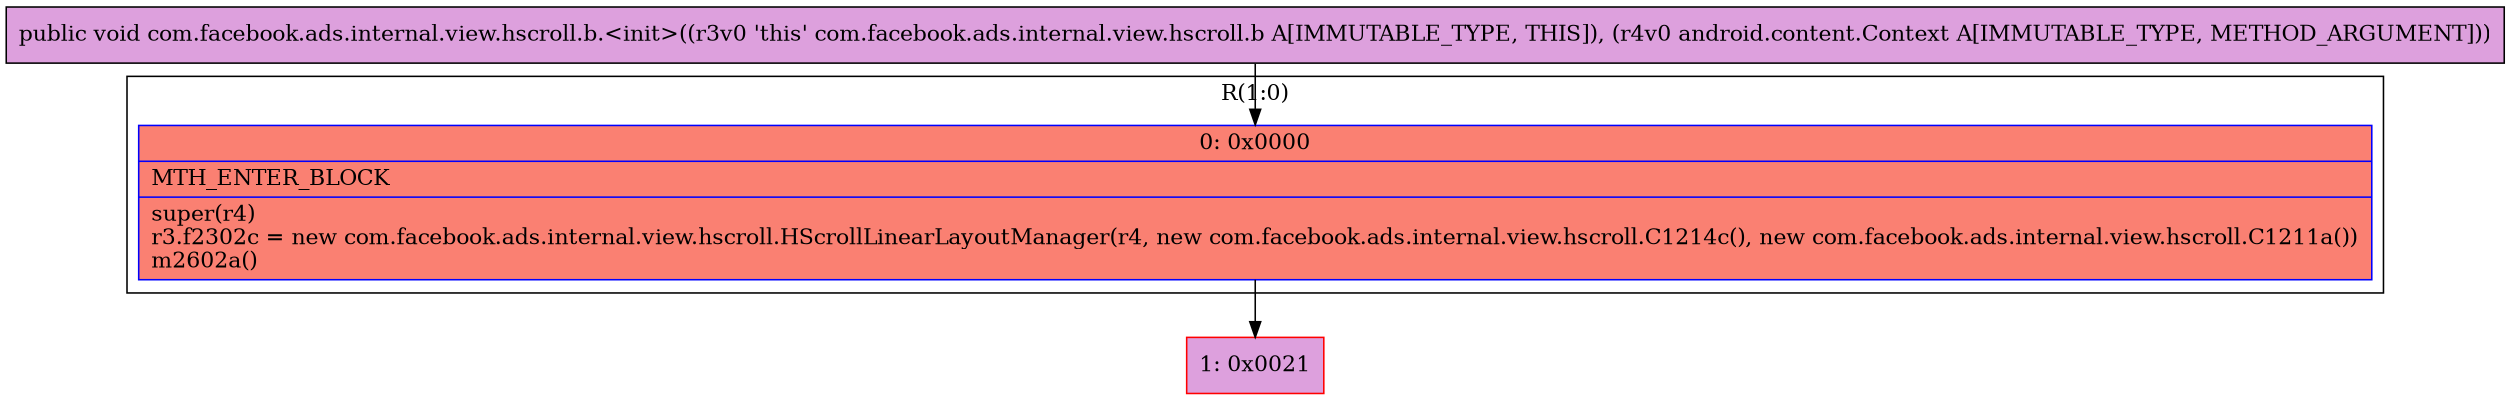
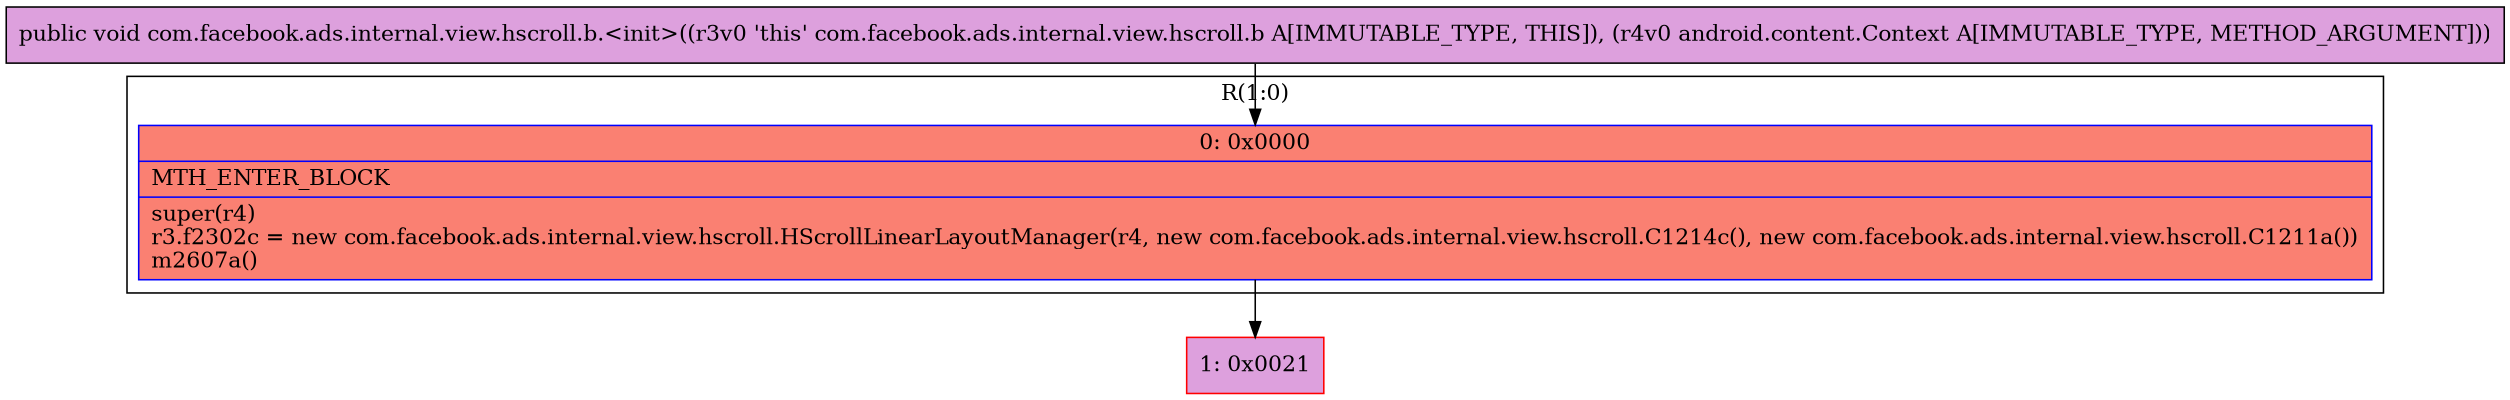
(205, 261) -> (205, 261)
